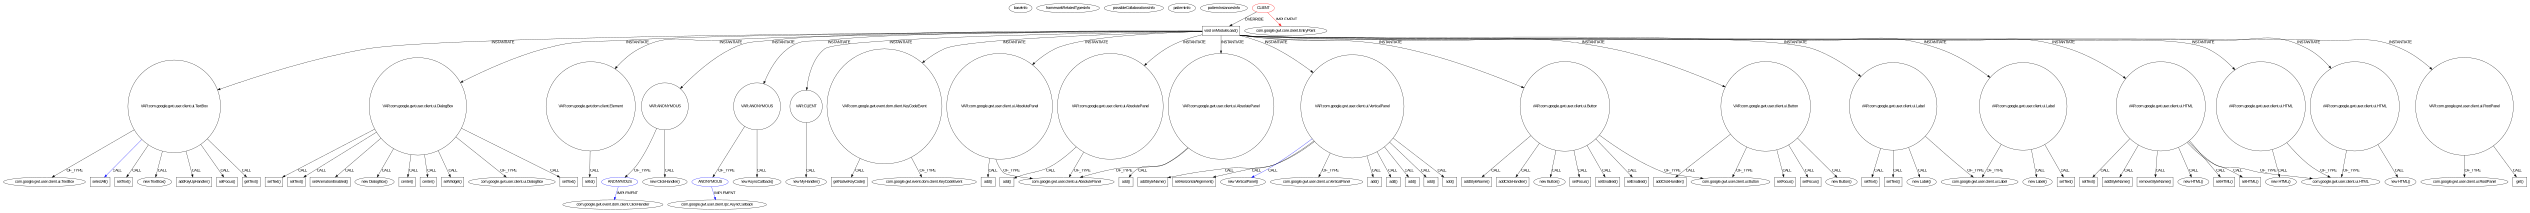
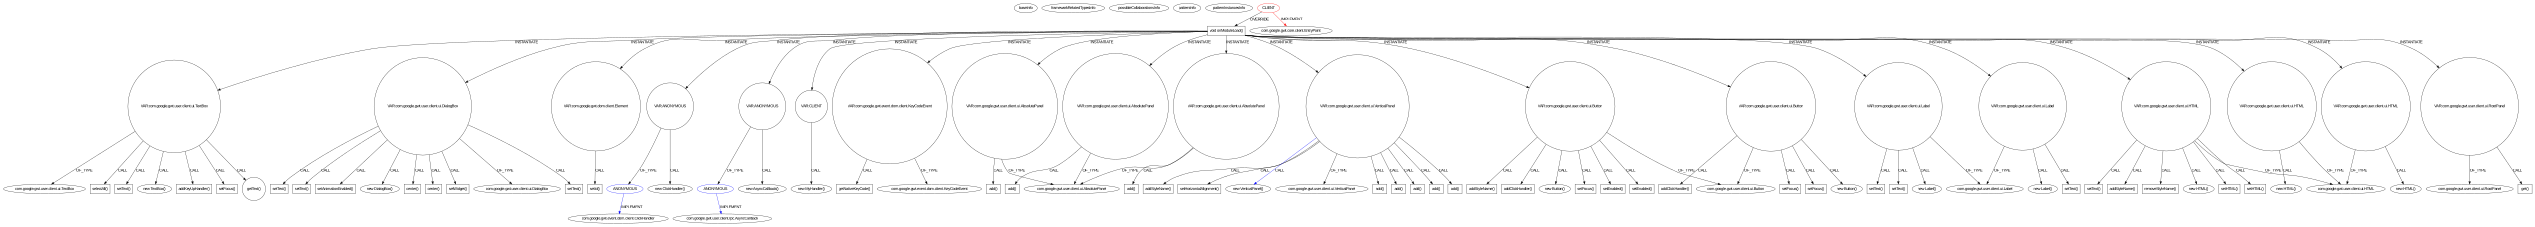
(124, 157) -> (125, 162)
(251, 182) -> (254, 189)
